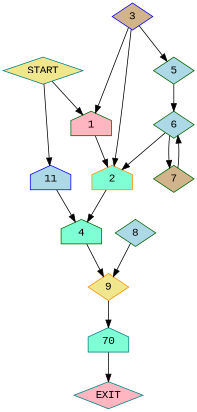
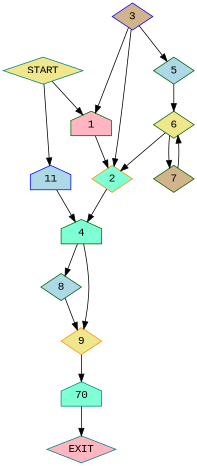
(174, 125) -> (174, 125)
(112, 179) -> (112, 179)
none -> (73, 256)
